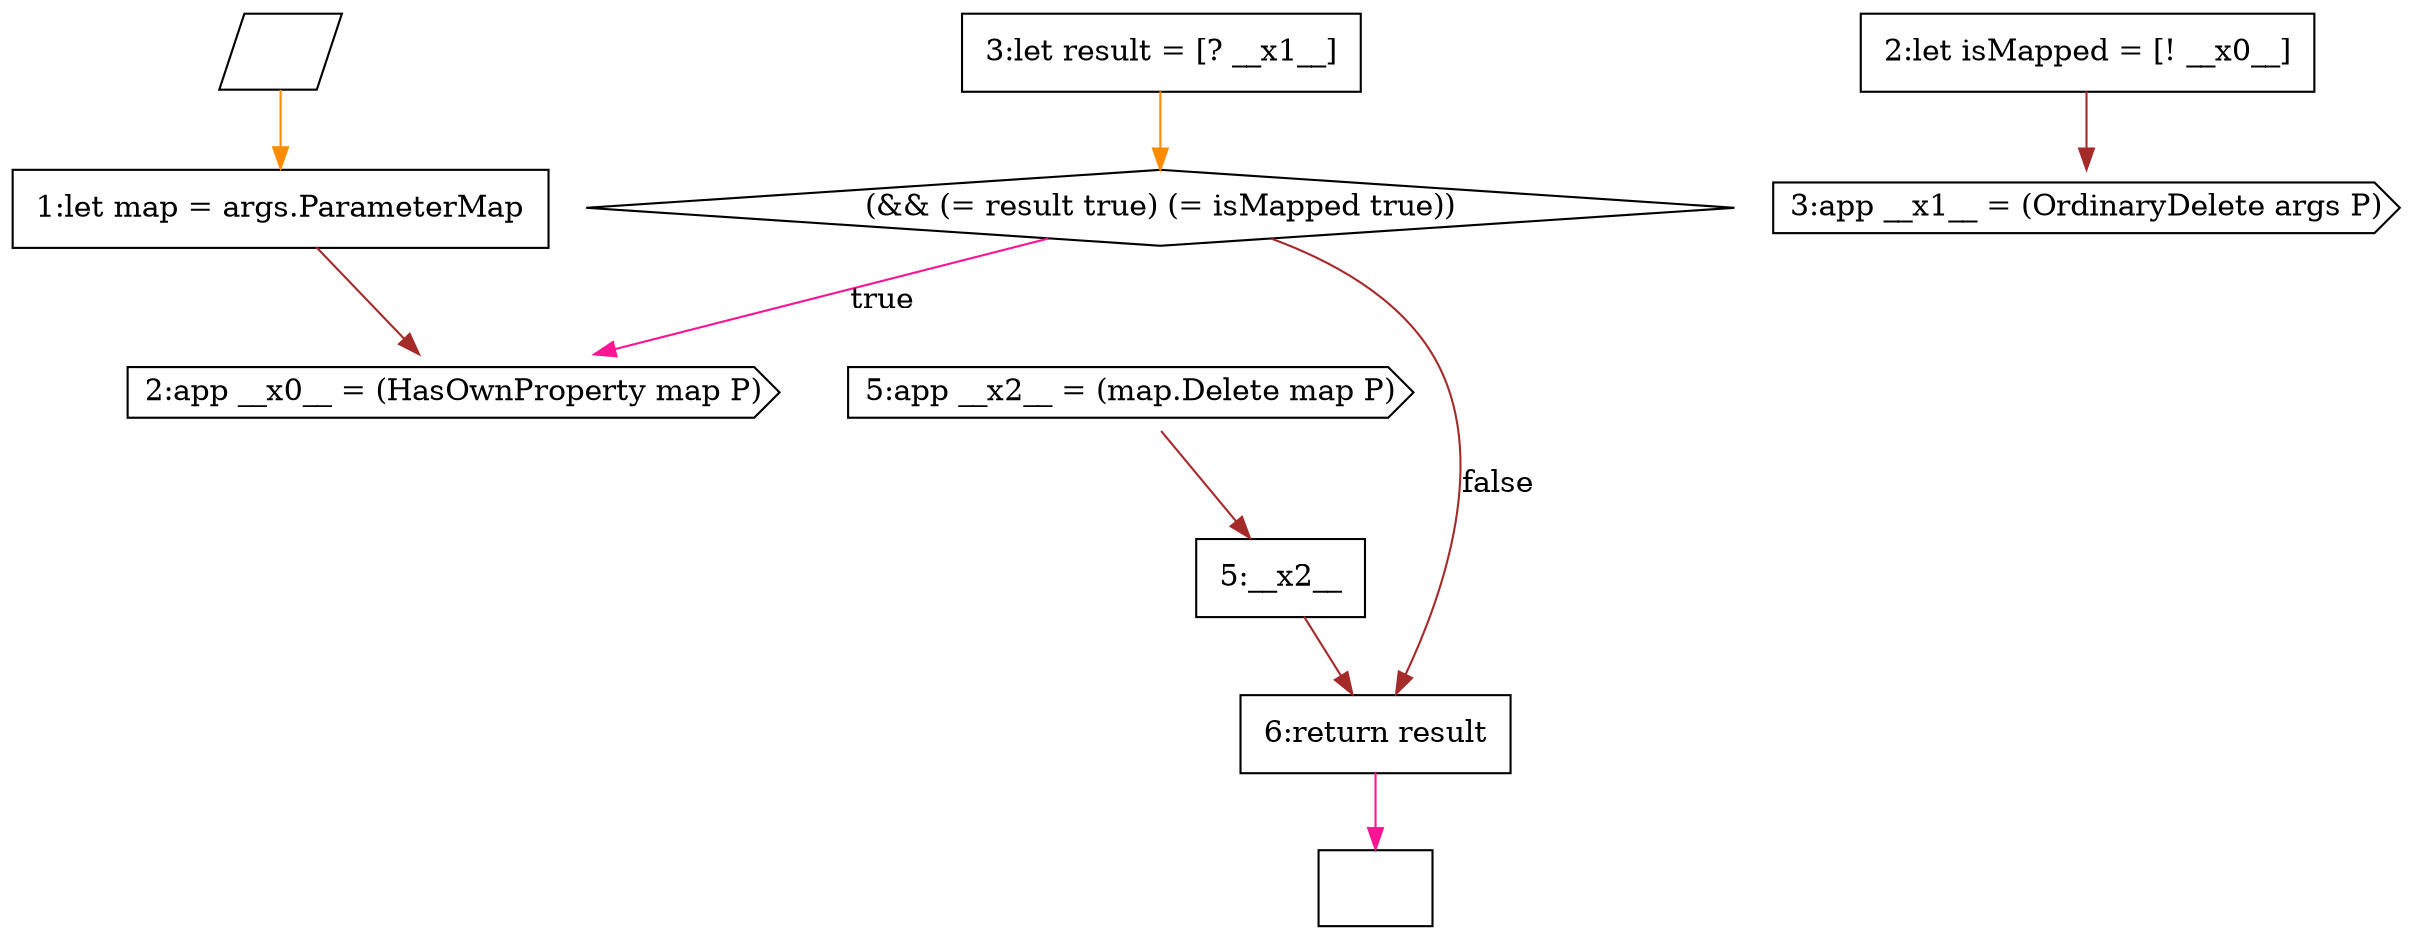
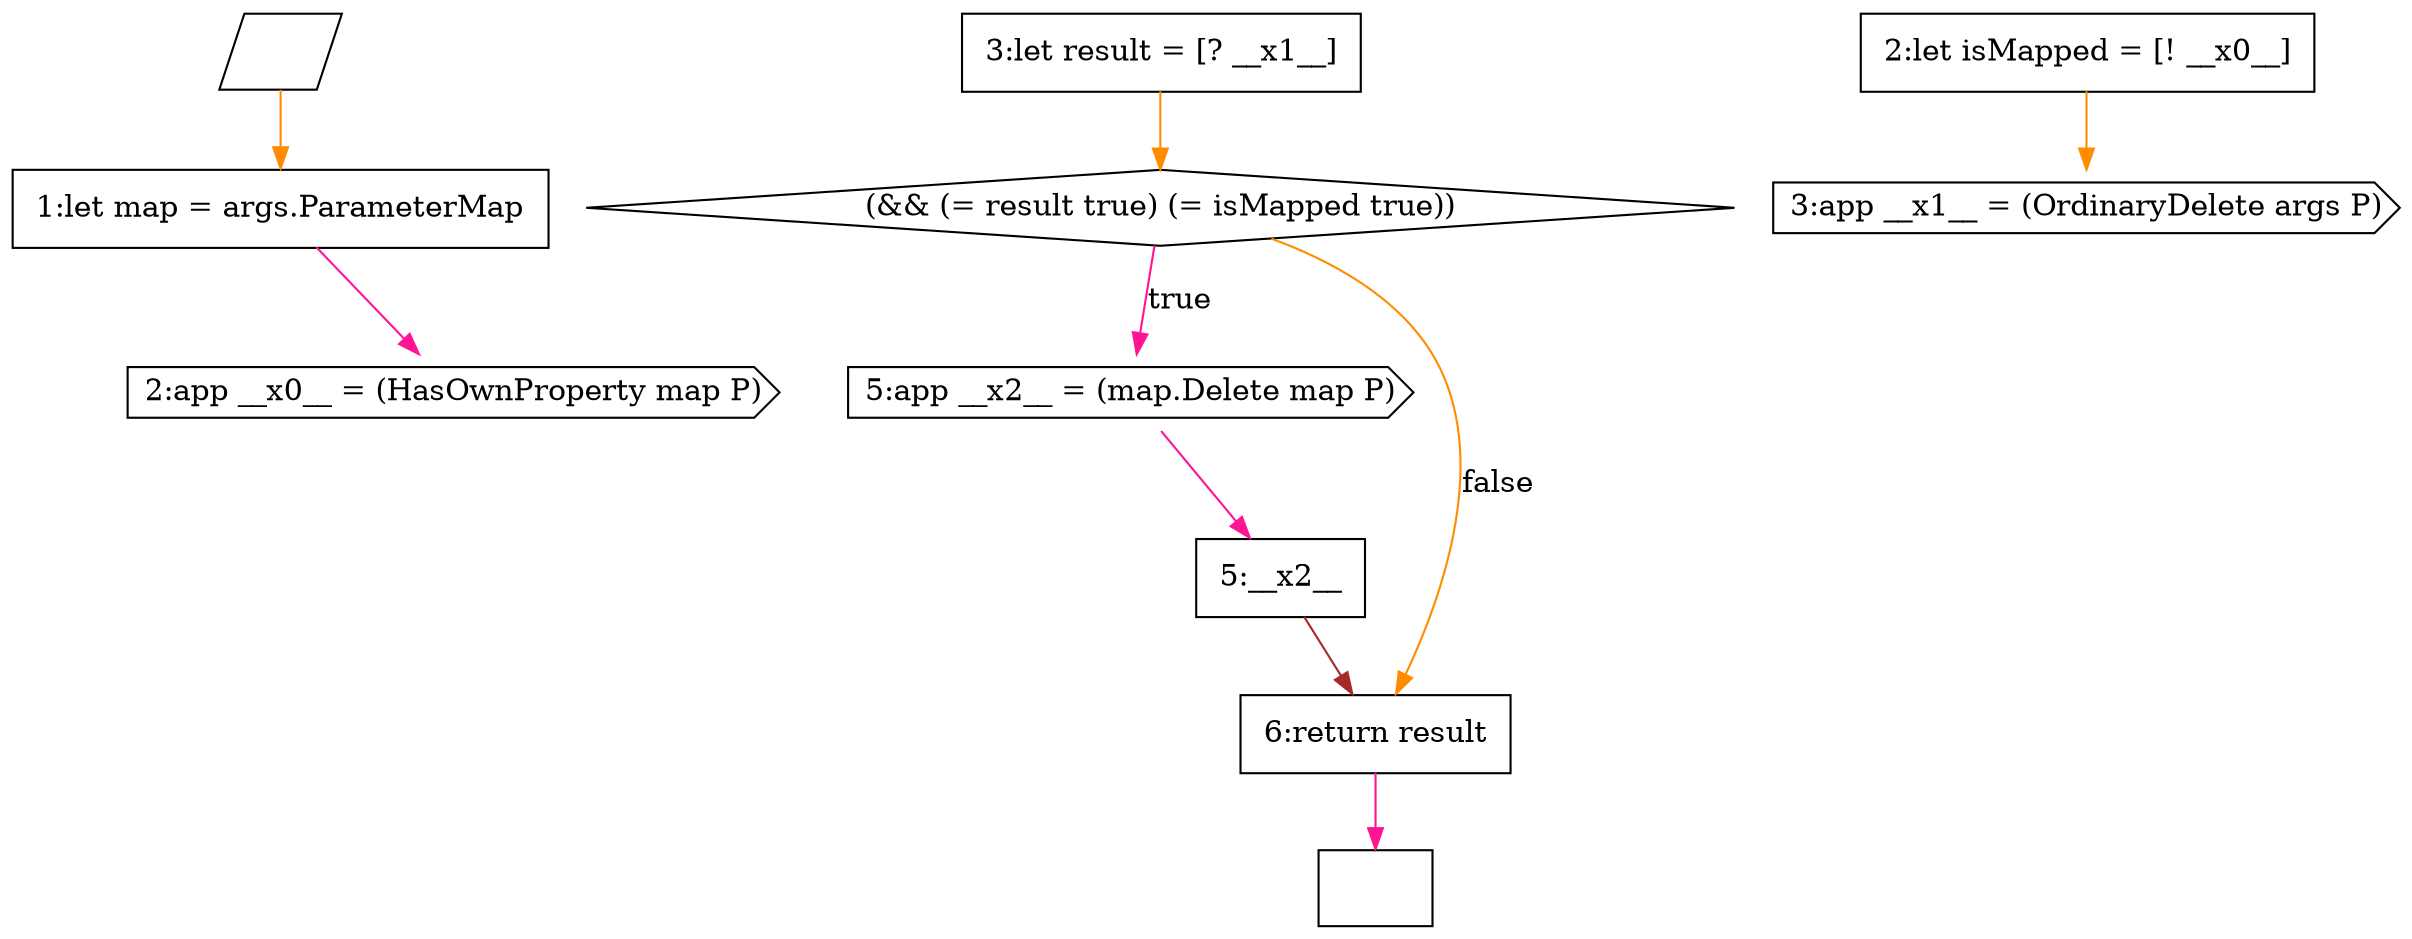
(2087, 120) -> (2087, 120)
(360, 293) -> (360, 293)
(832, 294) -> (1147, 289)
(1455, 416) -> (1455, 416)
(1199, 476) -> (1199, 476)
